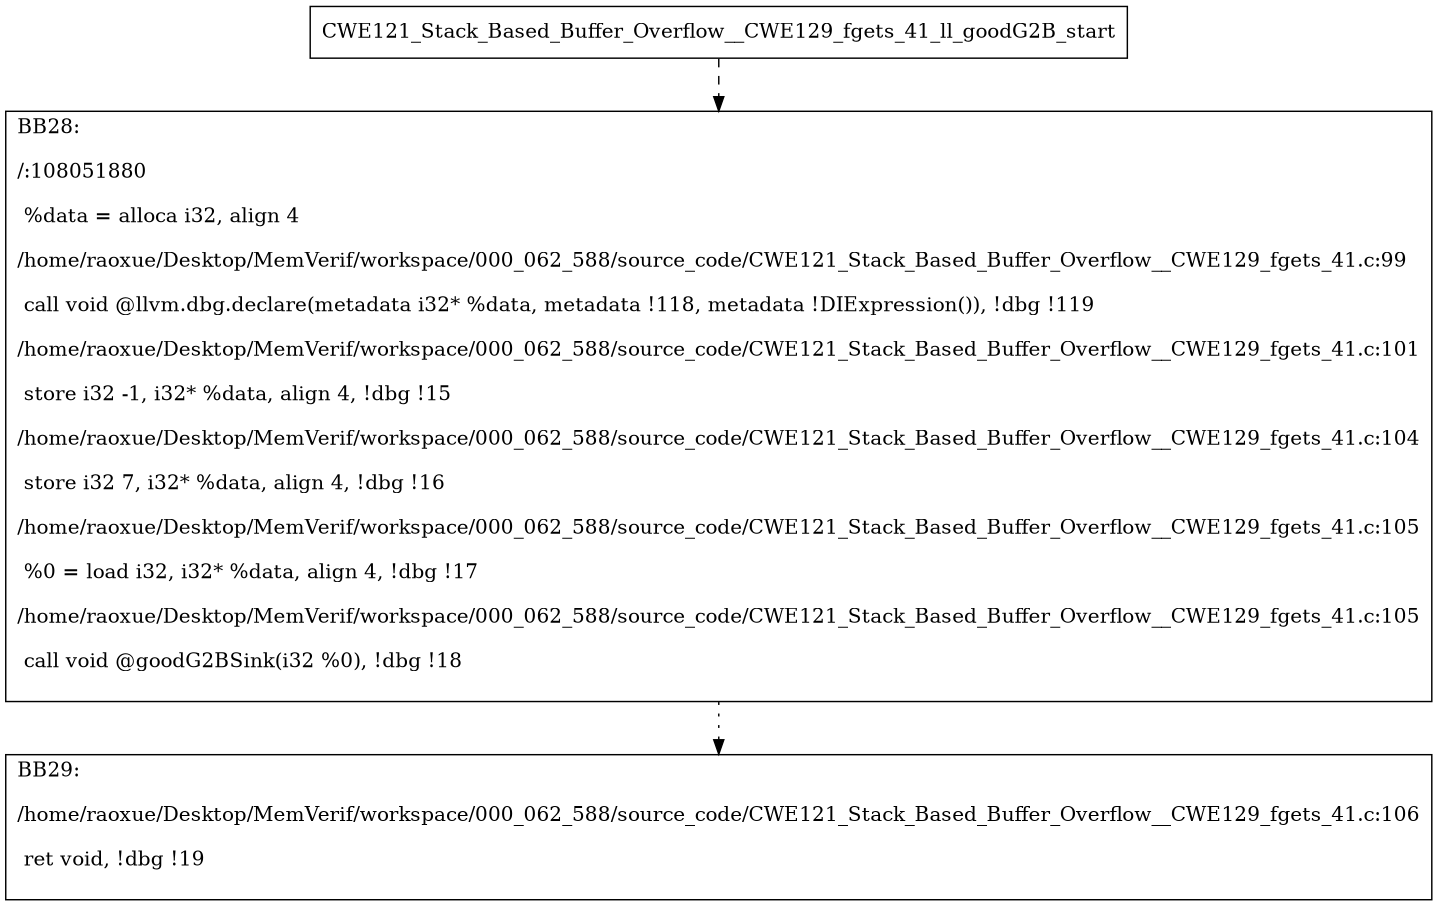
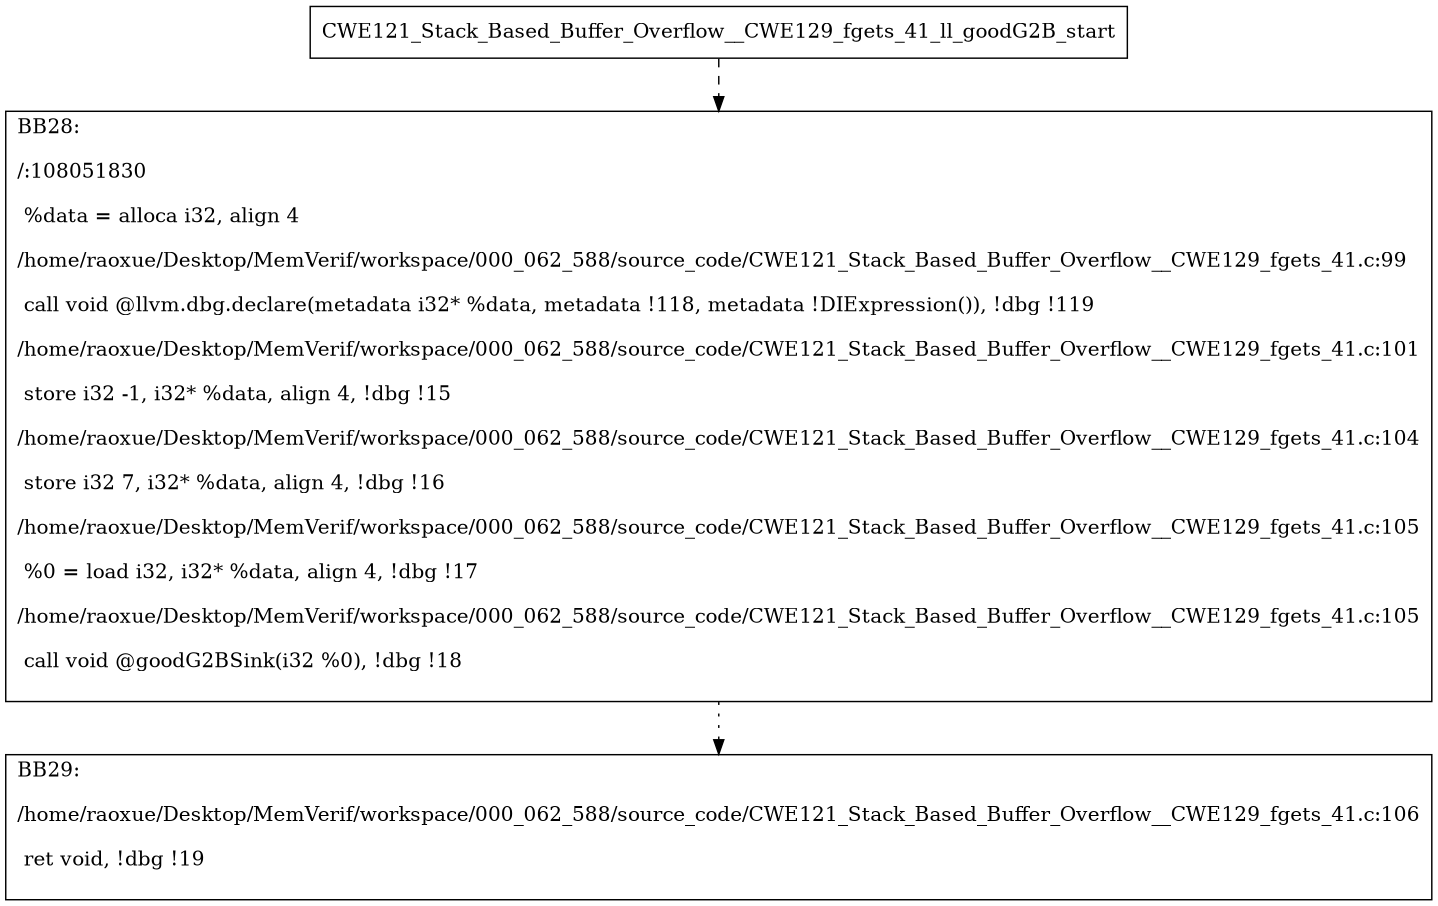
(83, 172) -> (83, 172)
